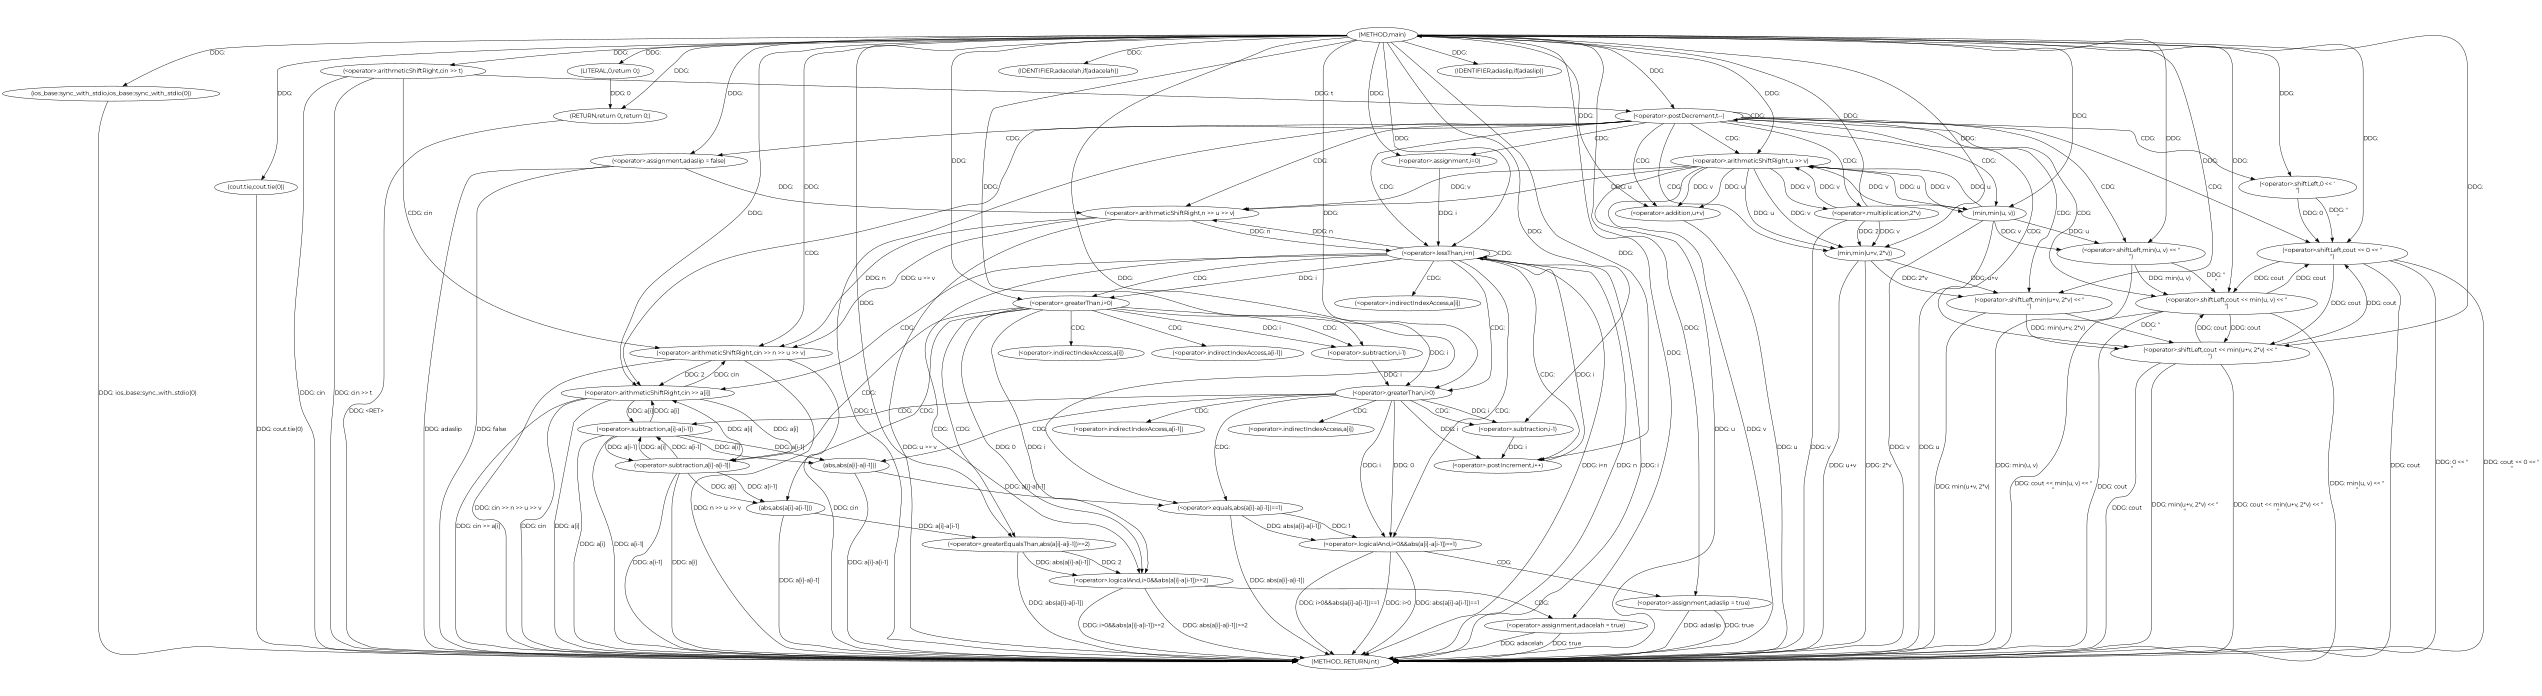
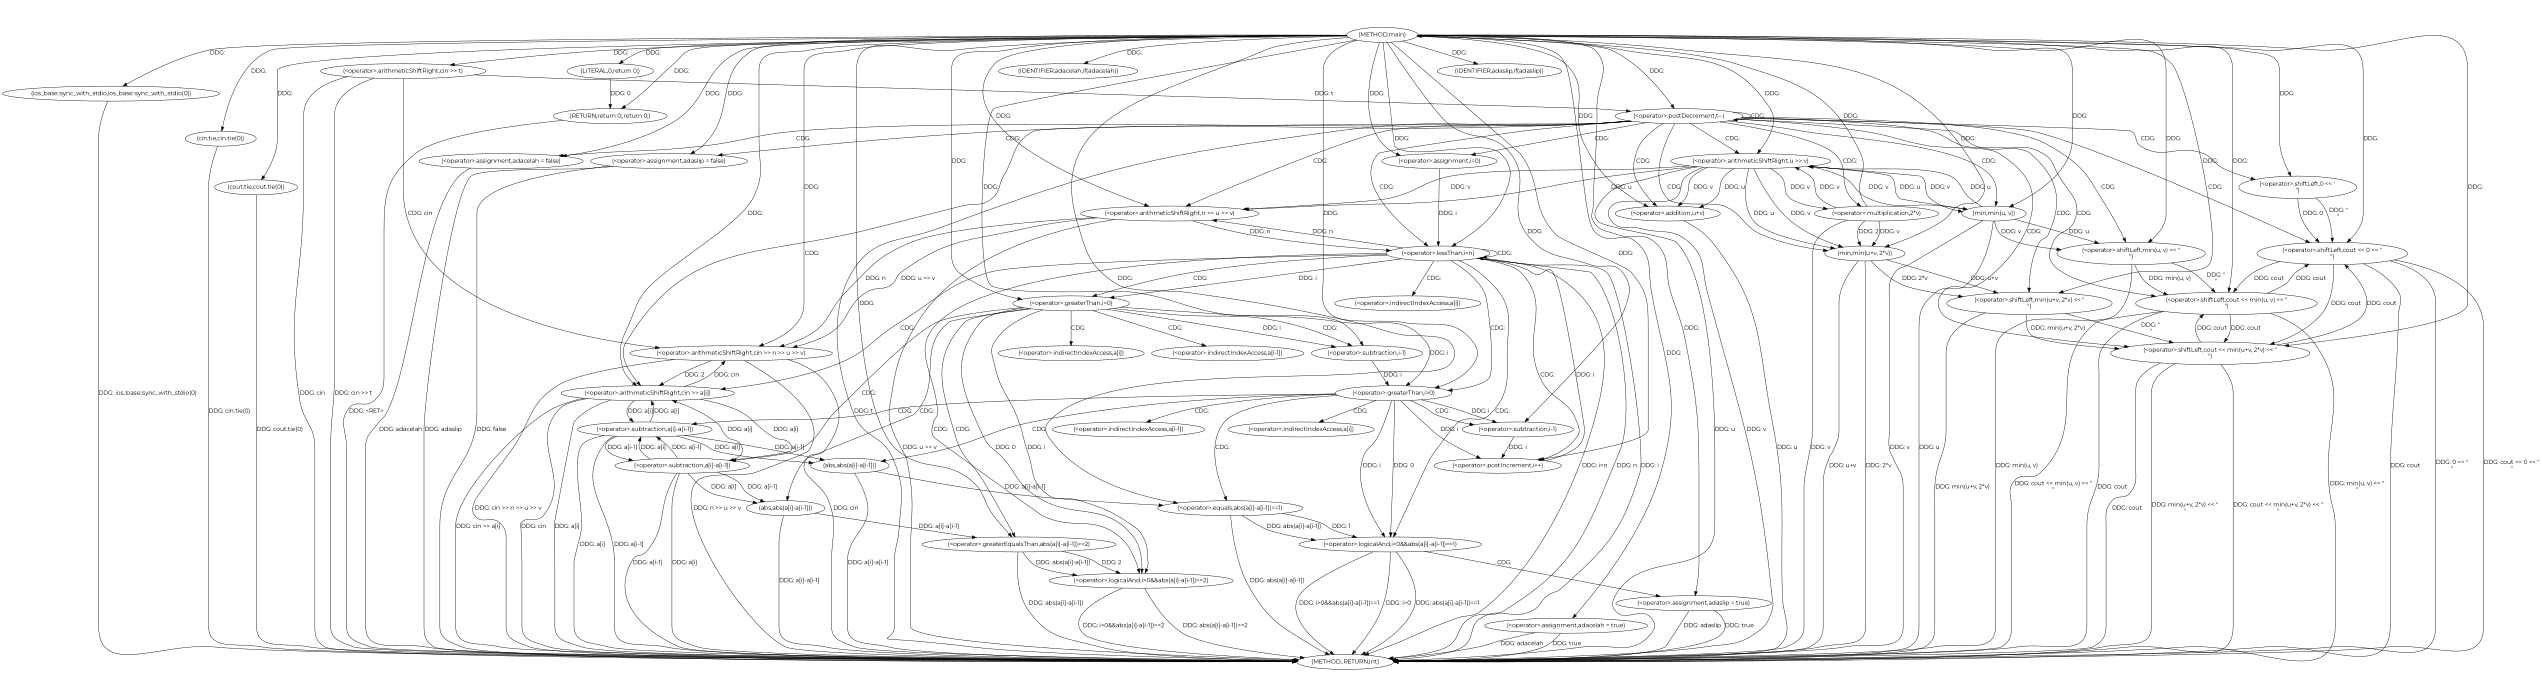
none -> (221, 139)
none -> (501, 161)
(878, 208) -> (1052, 48)
(1379, 589) -> none
